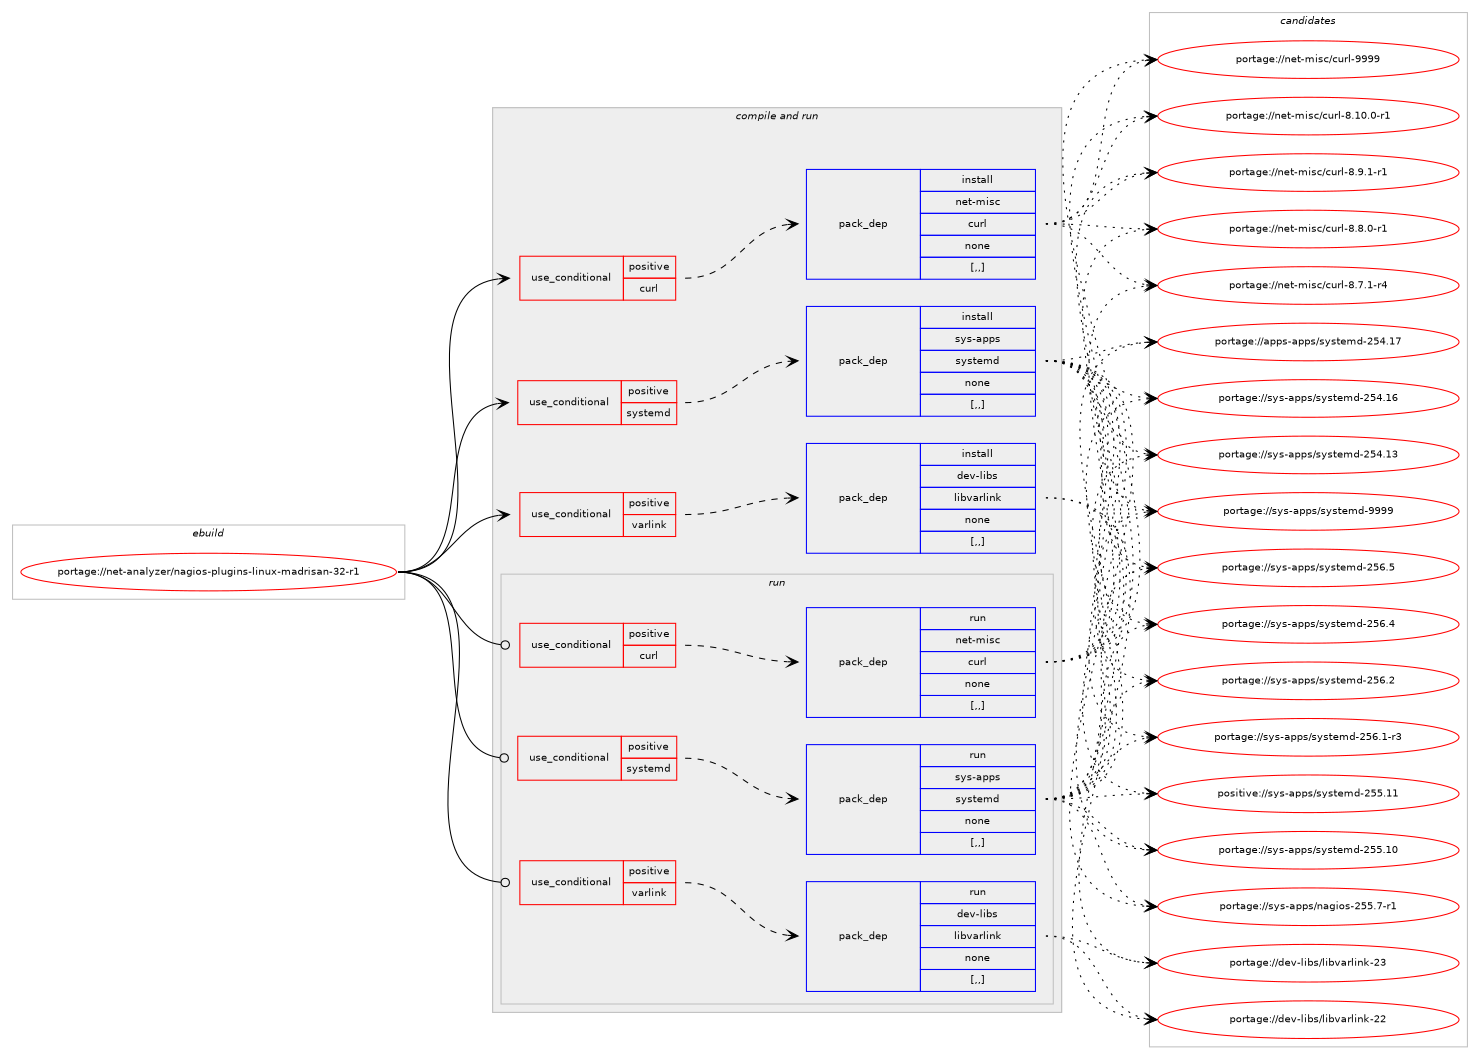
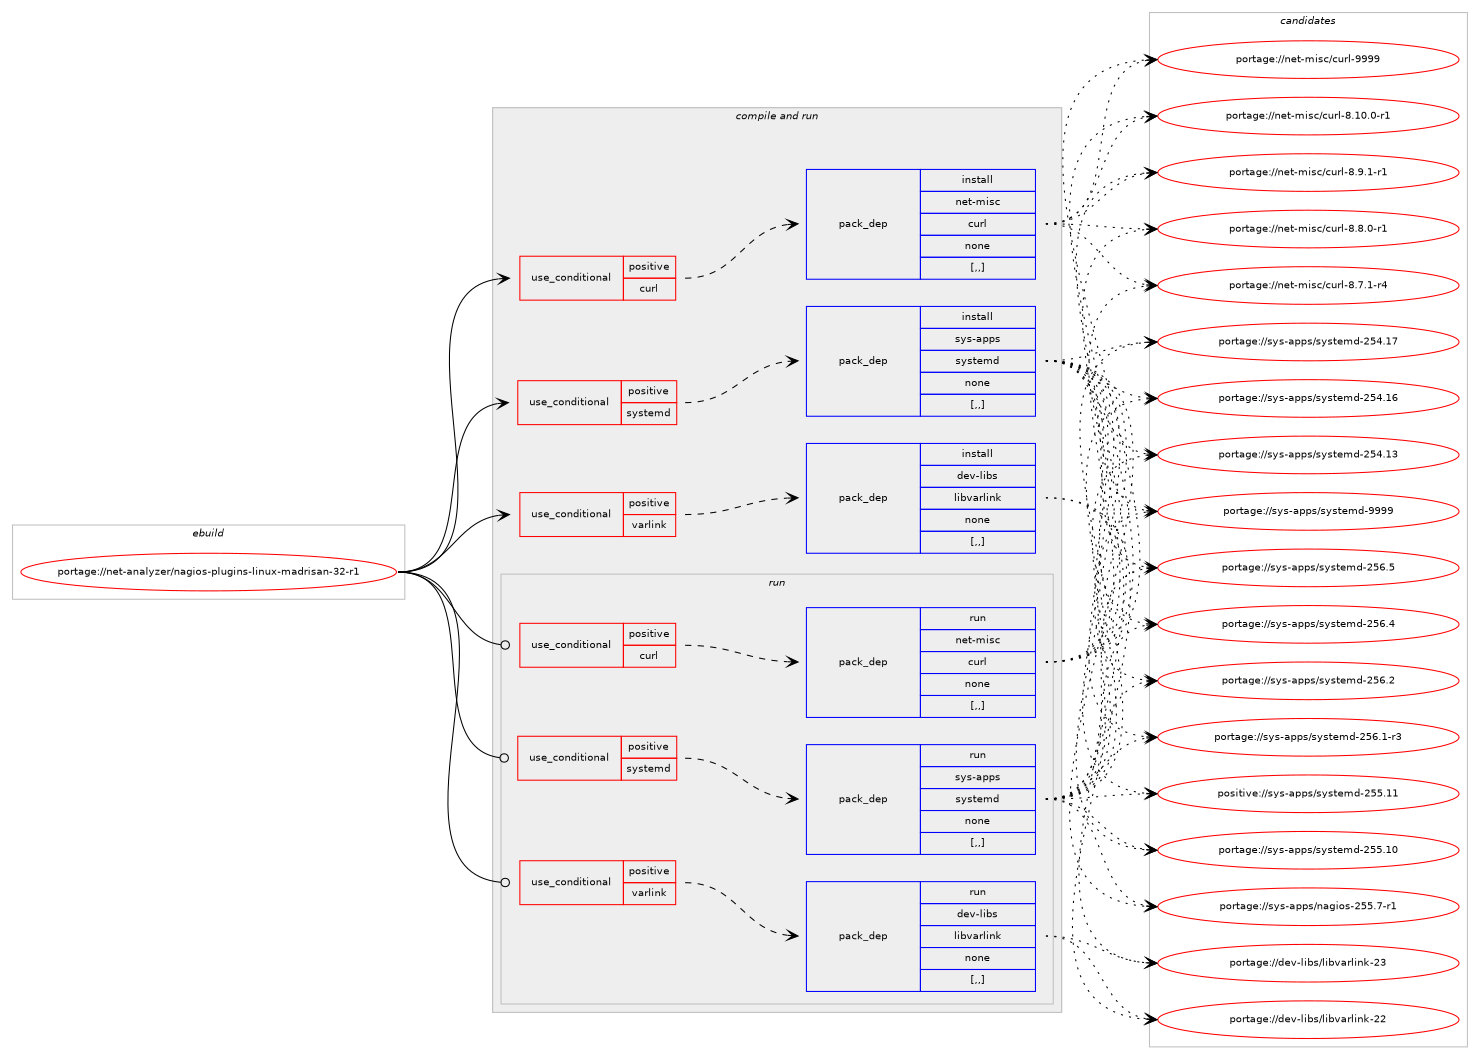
(1308, 342) -> (1308, 342)
